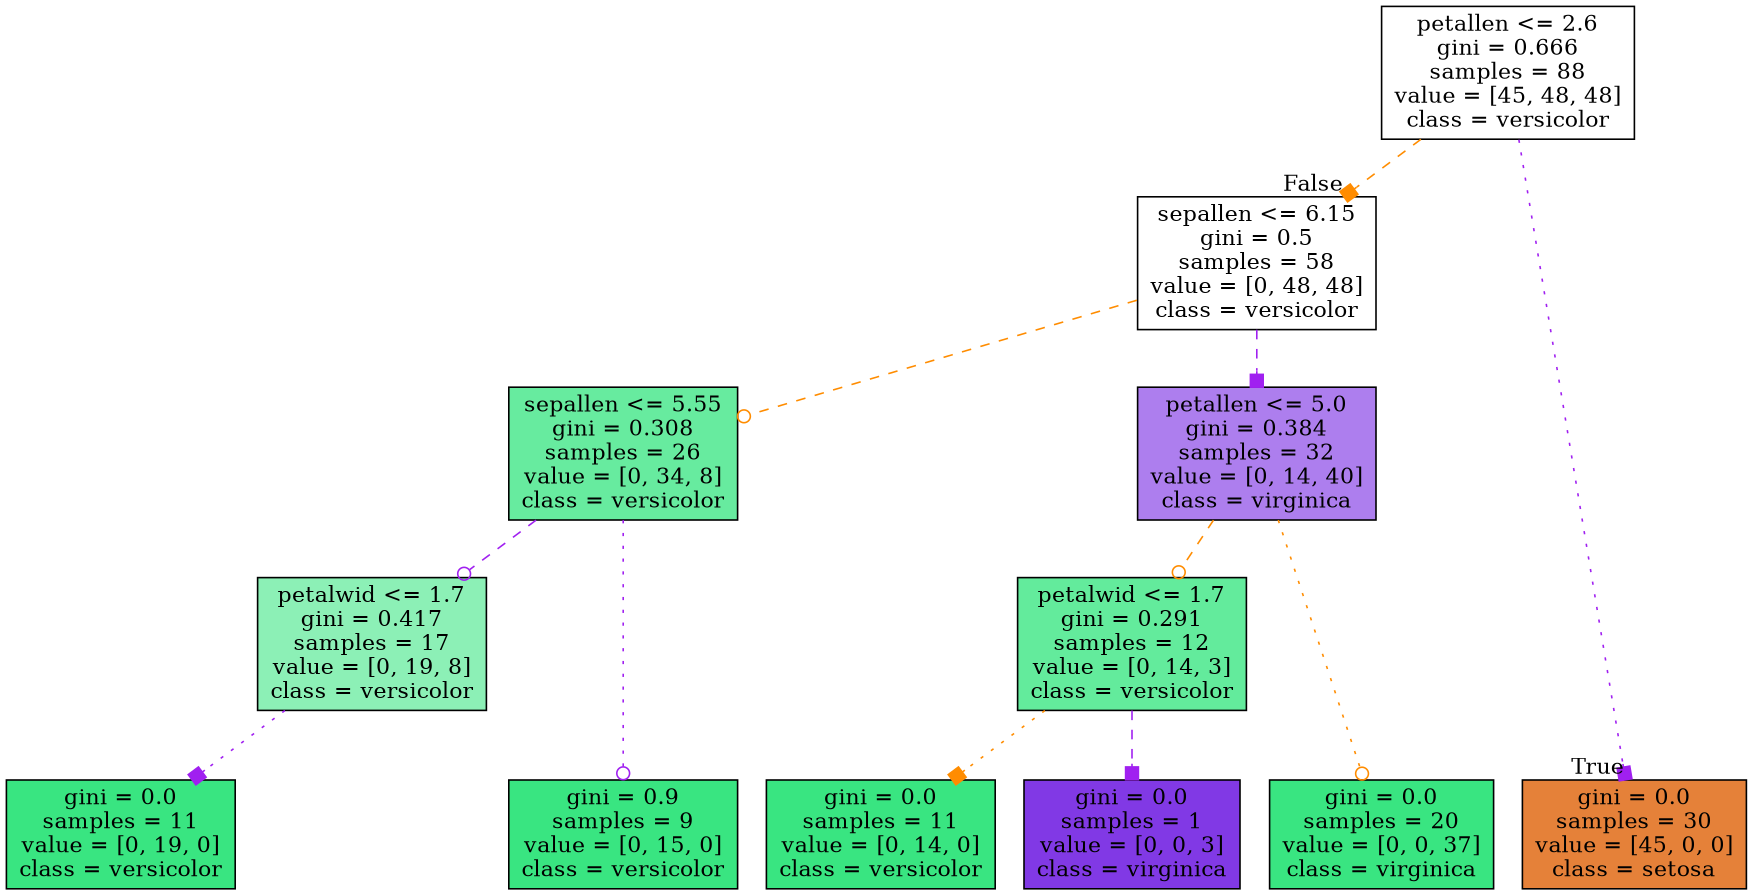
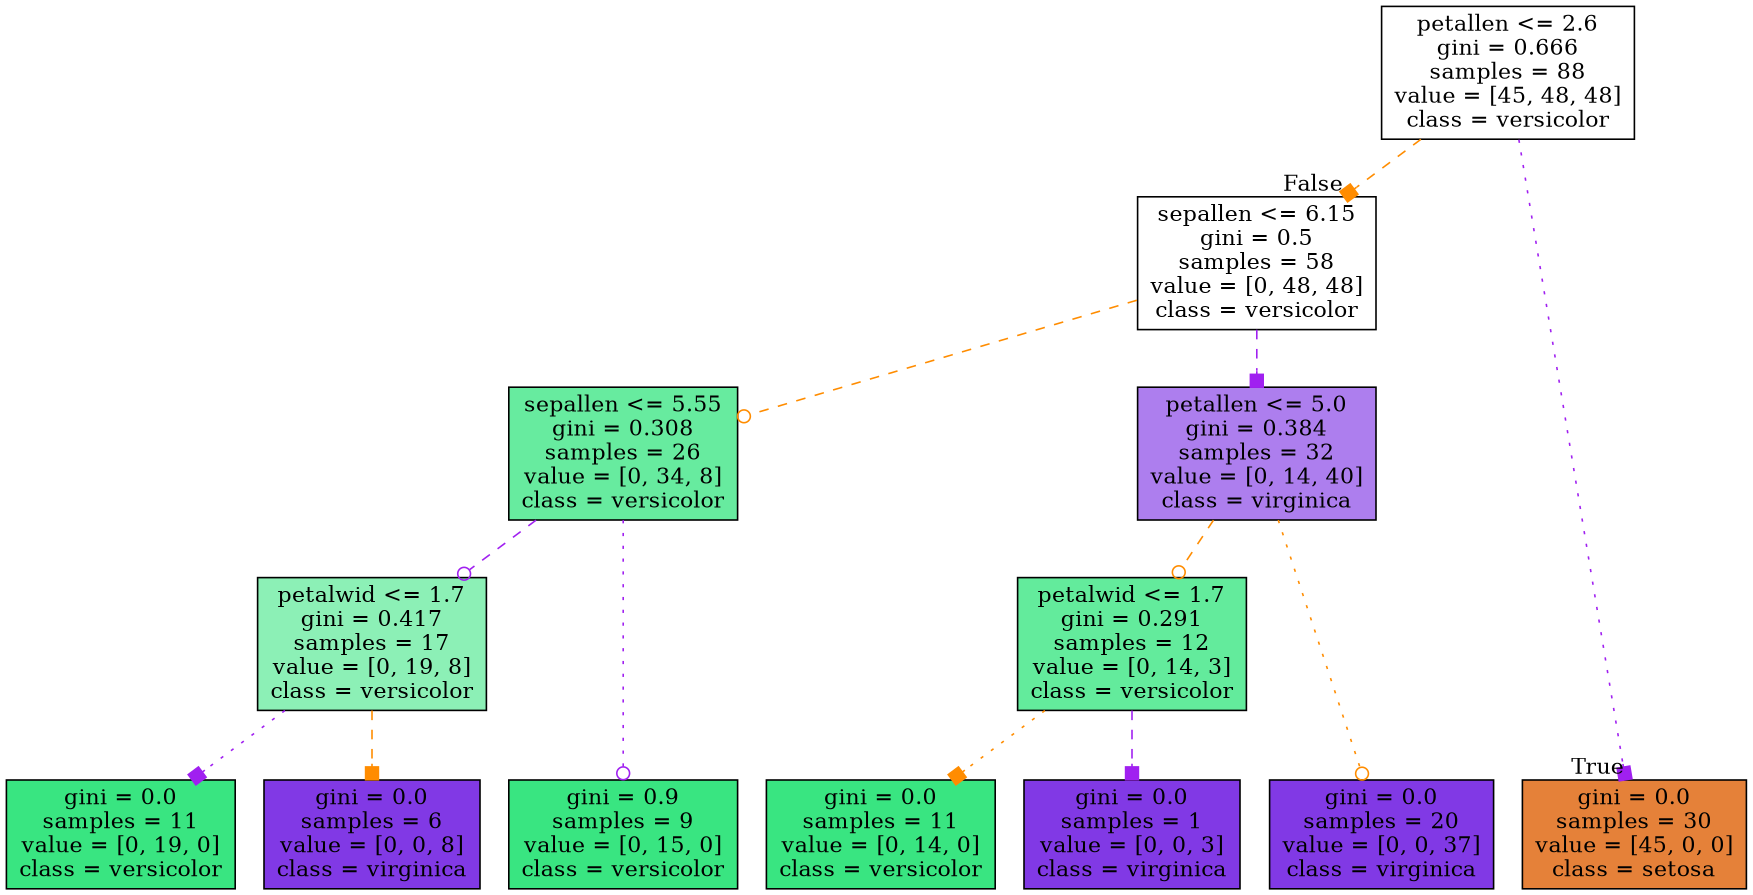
none -> (372, 834)
(1382, 834) -> (1382, 834)
